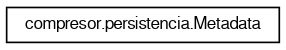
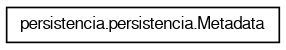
(143, 25) -> (143, 25)
